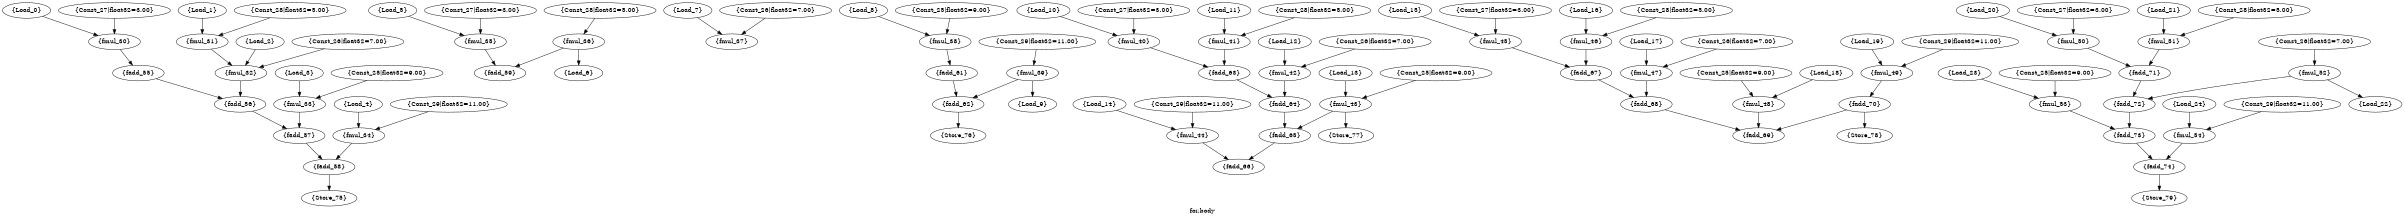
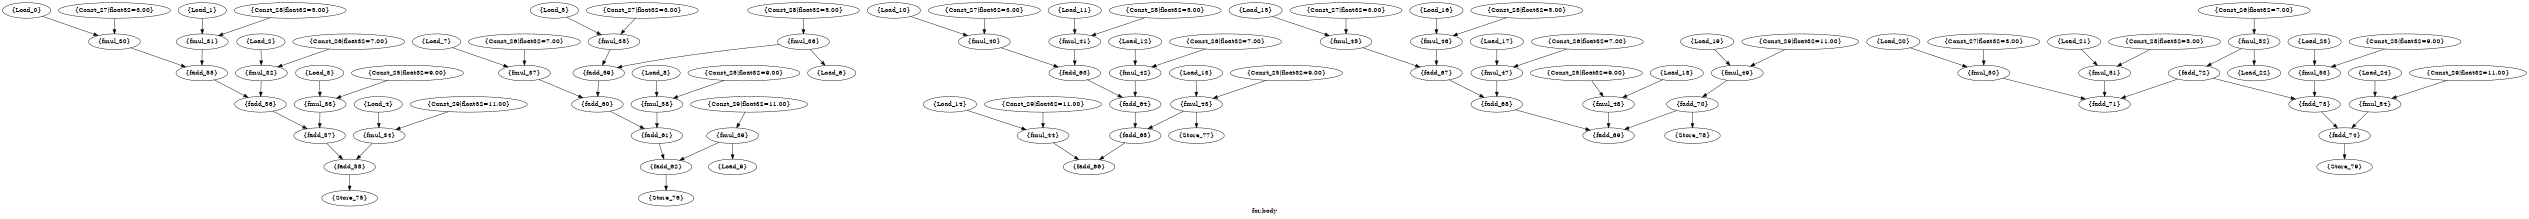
(220, 56) -> (202, 55)
(2138, 87) -> (2151, 88)
none -> (597, 104)
